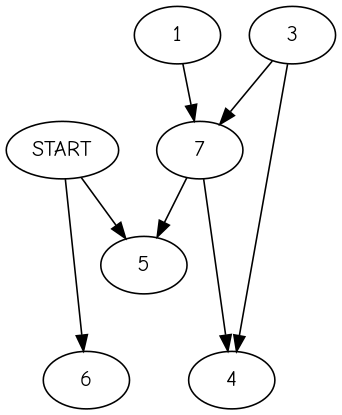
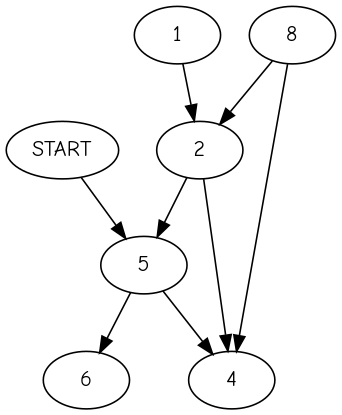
(292, 35) -> (292, 35)
(200, 150) -> (200, 150)
(74, 257) -> (119, 315)
none -> (183, 316)
